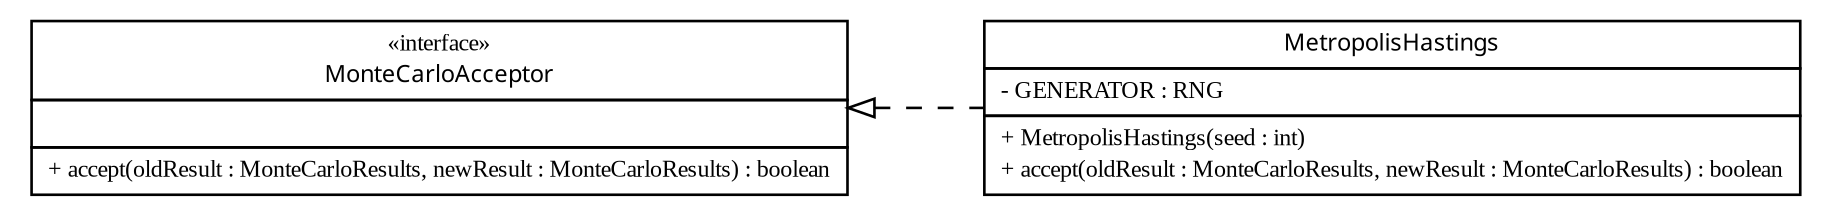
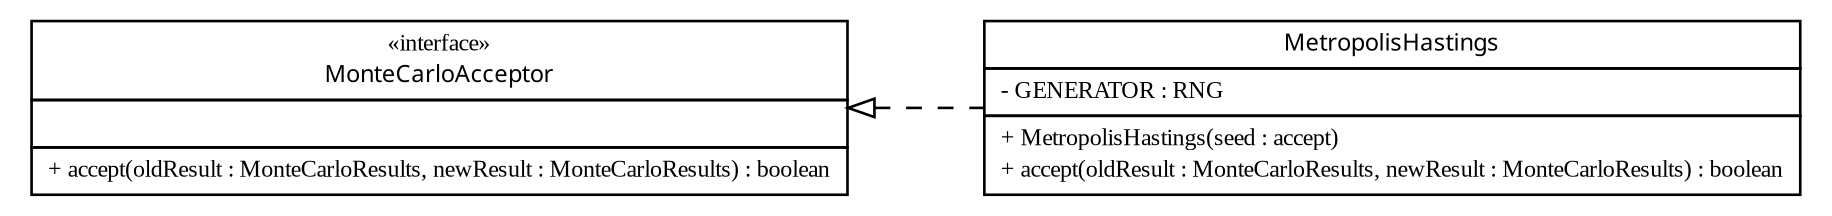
(1154, 138) -> (1170, 138)
